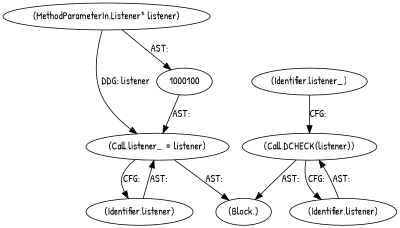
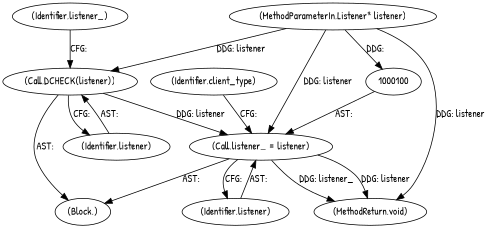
(161, 49) -> (377, 49)
none -> (202, 49)
none -> (214, 82)
none -> (162, 113)
none -> (370, 212)
